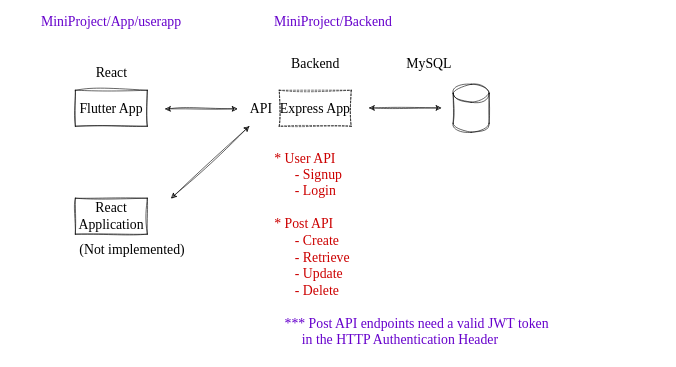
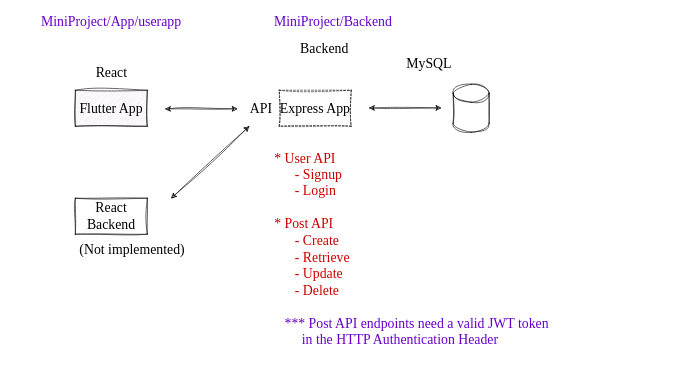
(315, 63) -> (324, 48)
(111, 108) -> (111, 108)
(111, 216) -> (111, 216)
